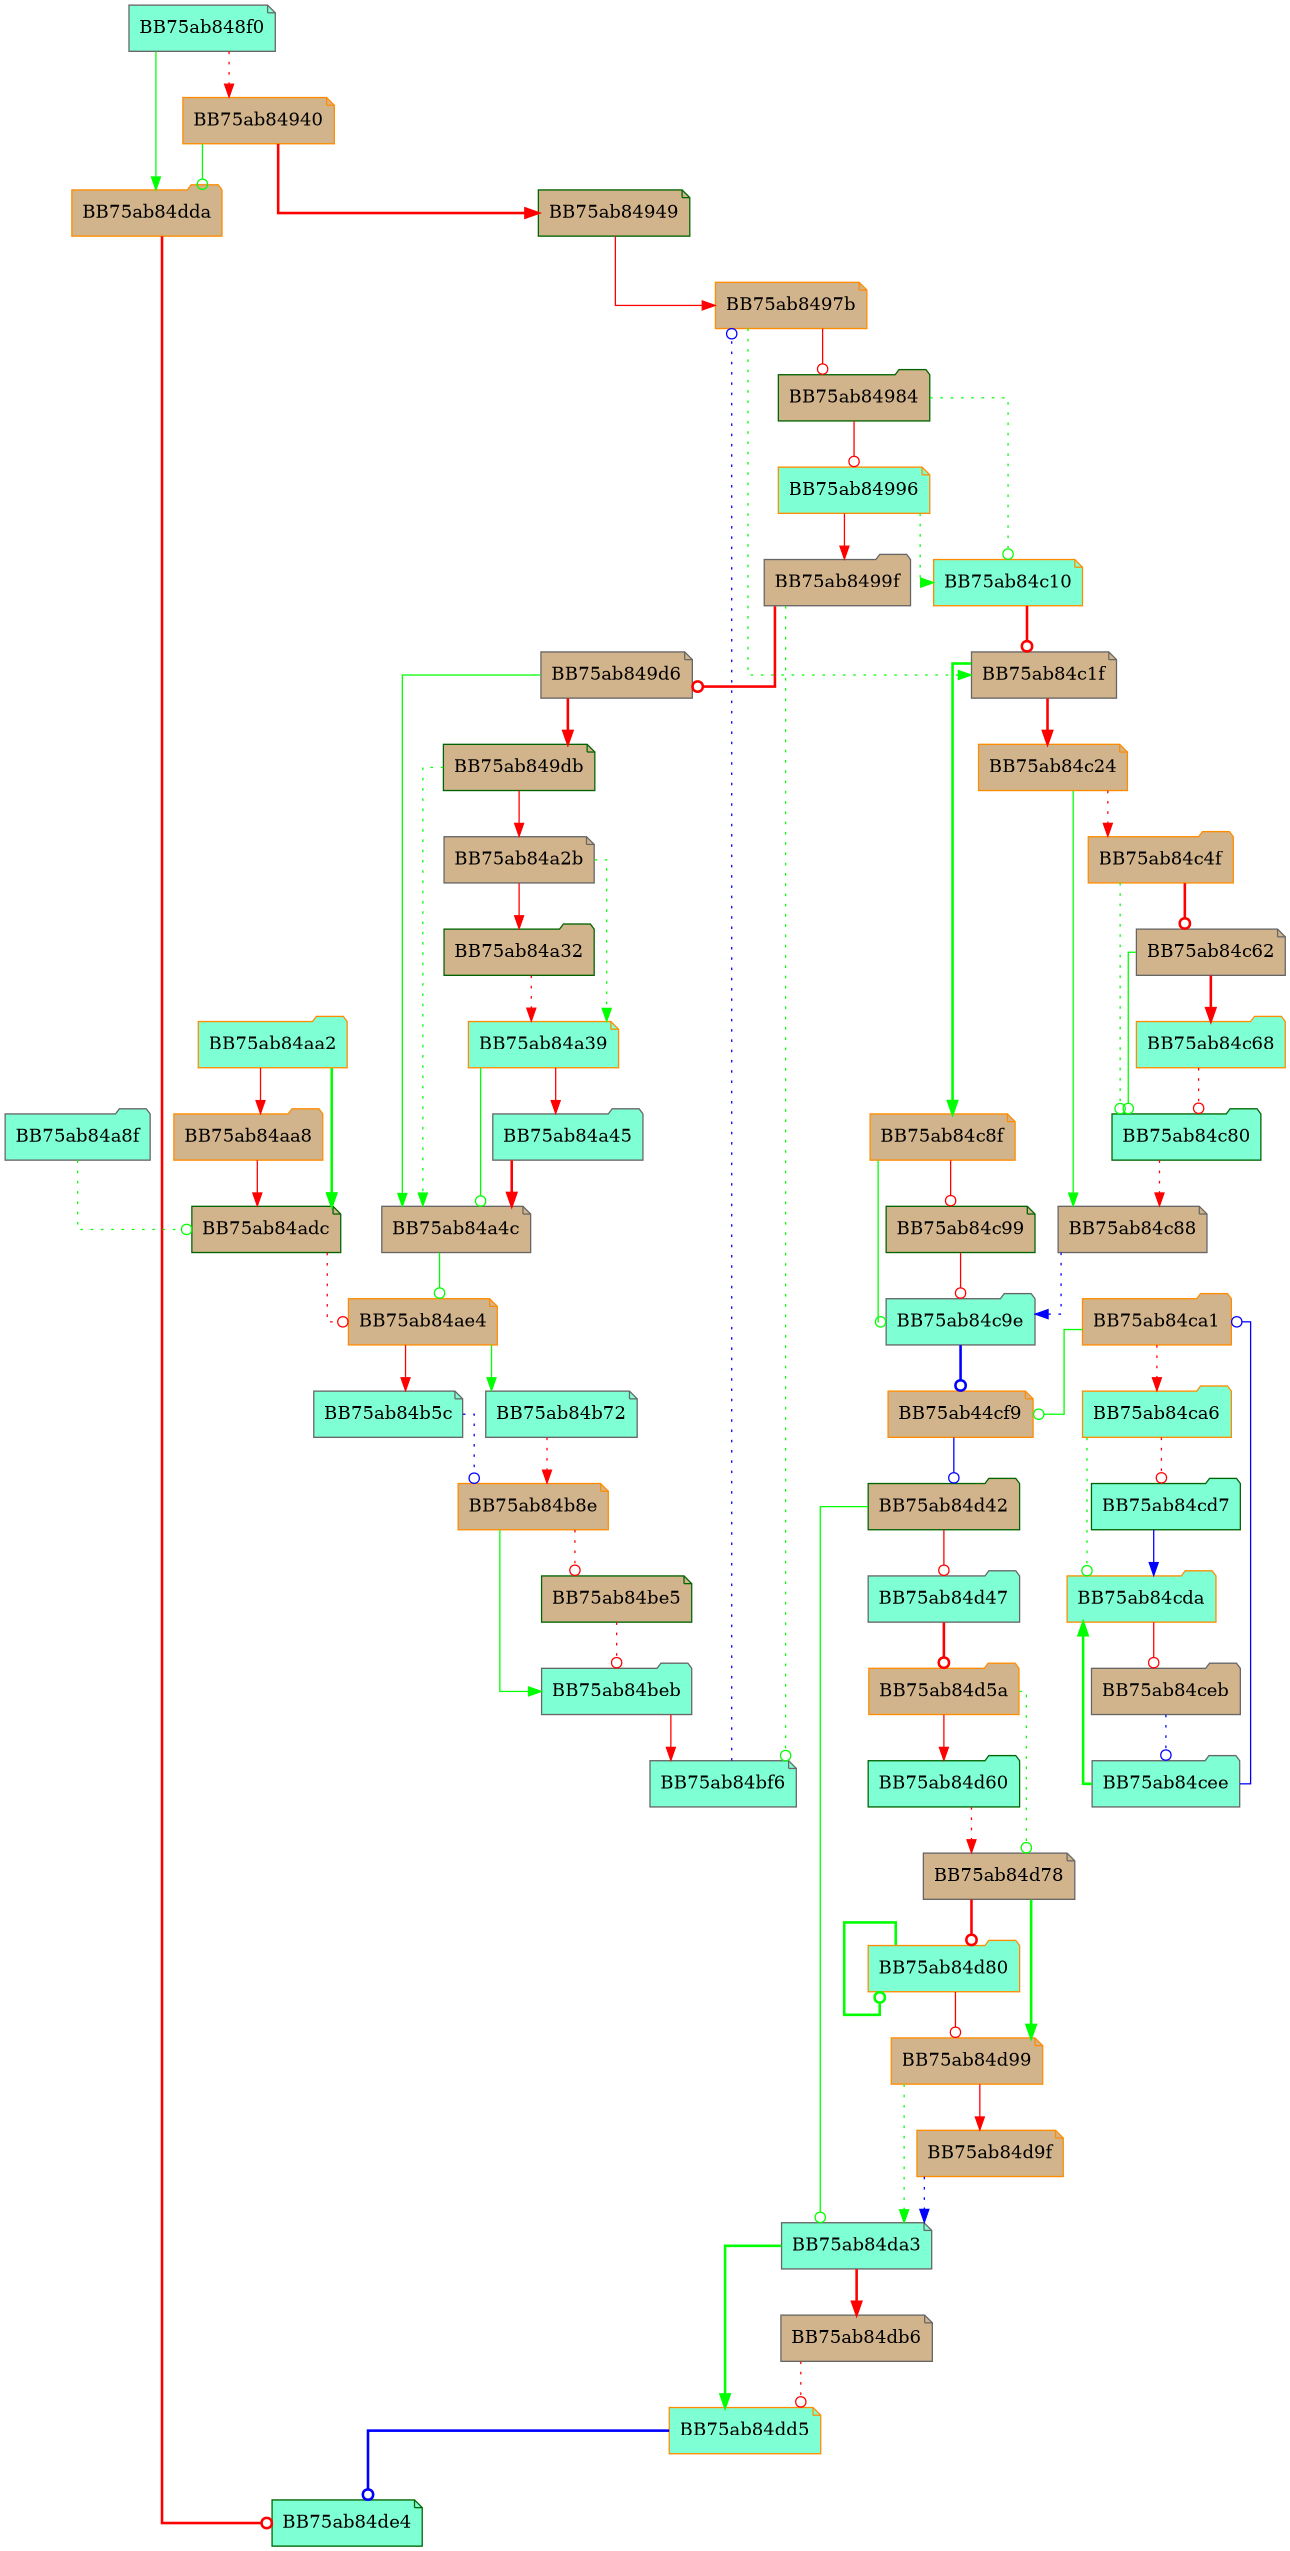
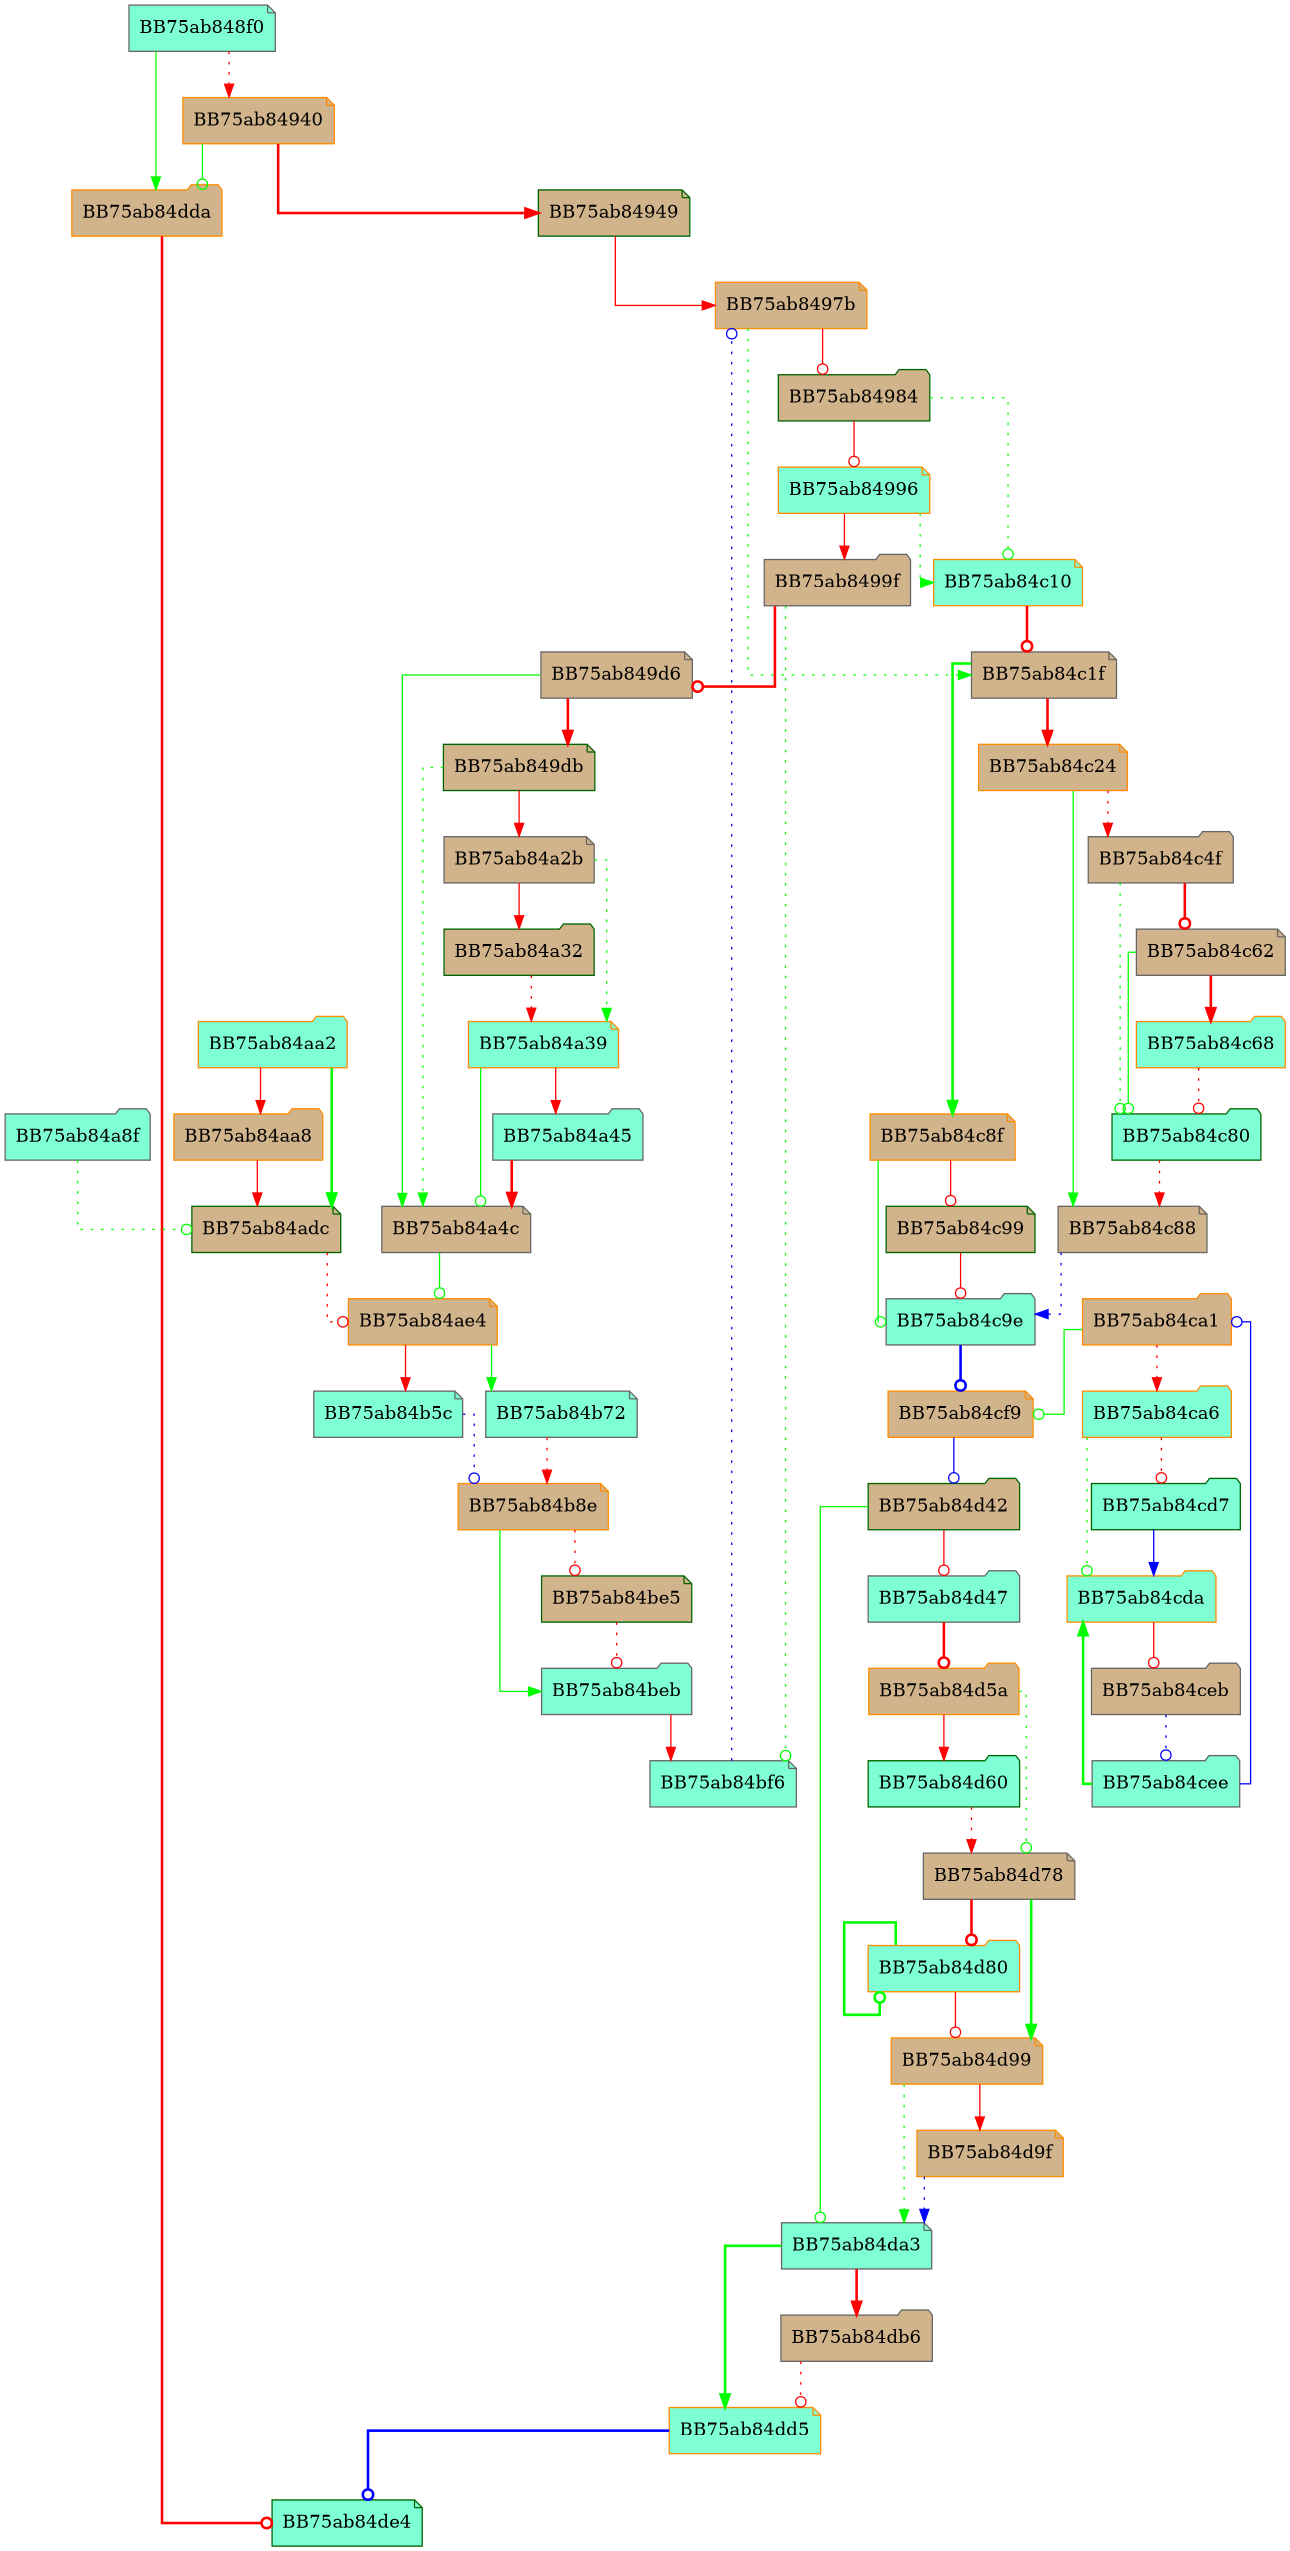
(1161, 860) -> (1161, 860)
(961, 1414) -> (961, 1414)
(857, 2338) -> (857, 2338)
